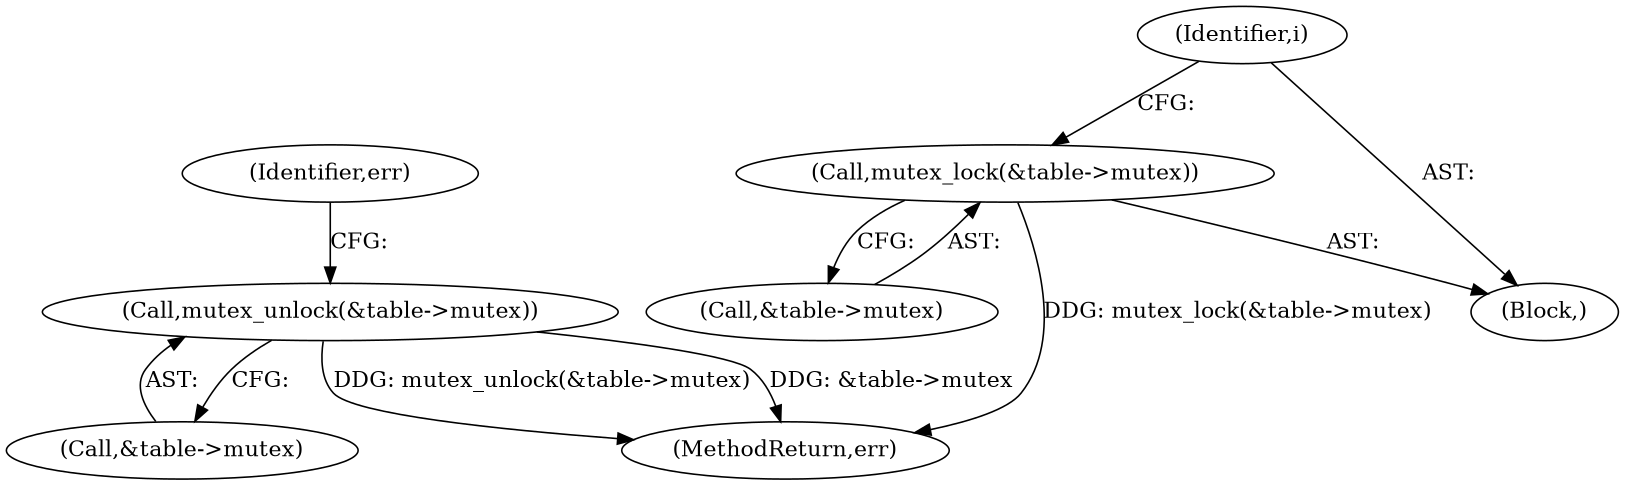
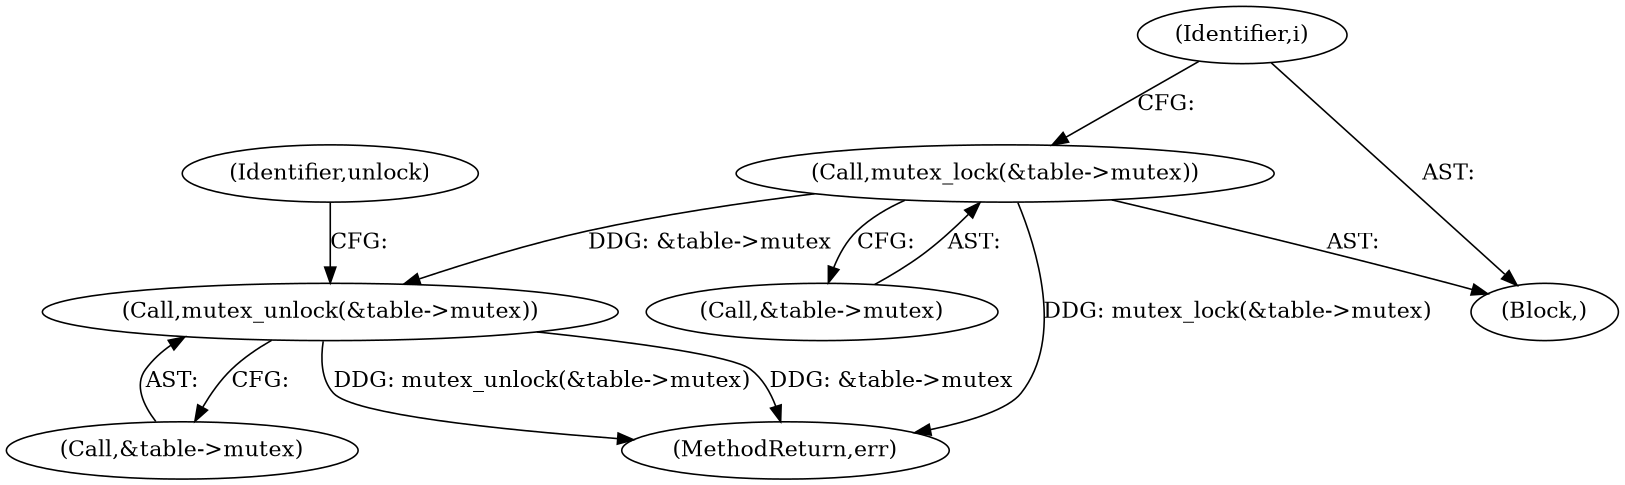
(330, 173) -> (330, 173)
none -> (615, 225)
